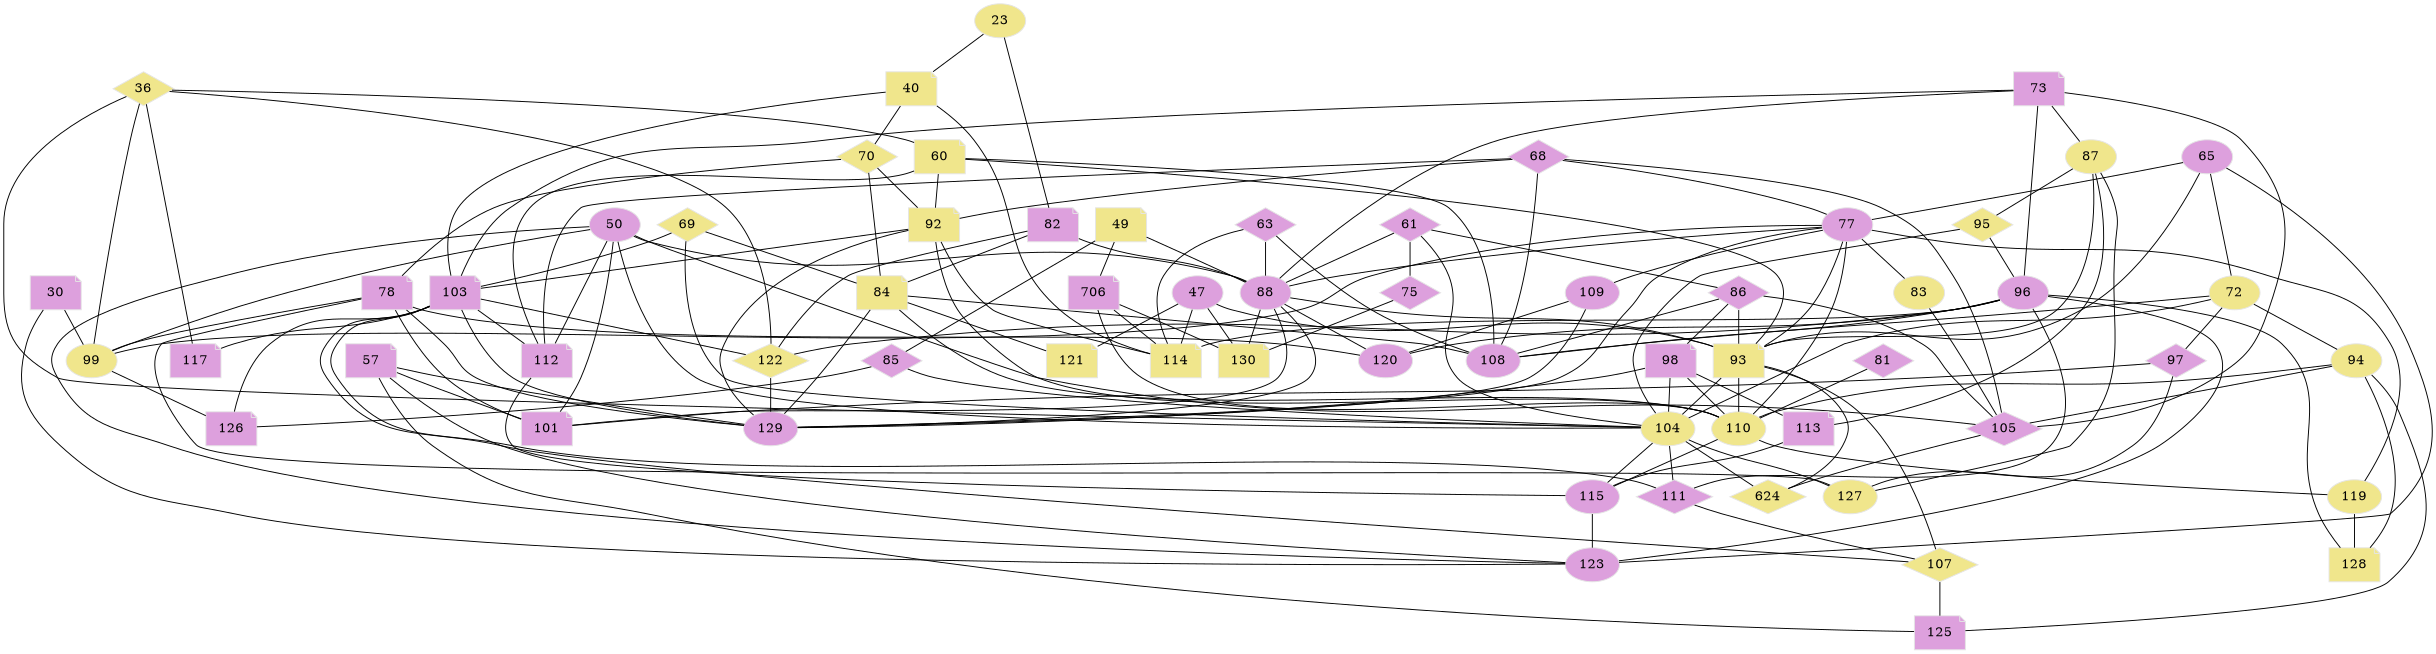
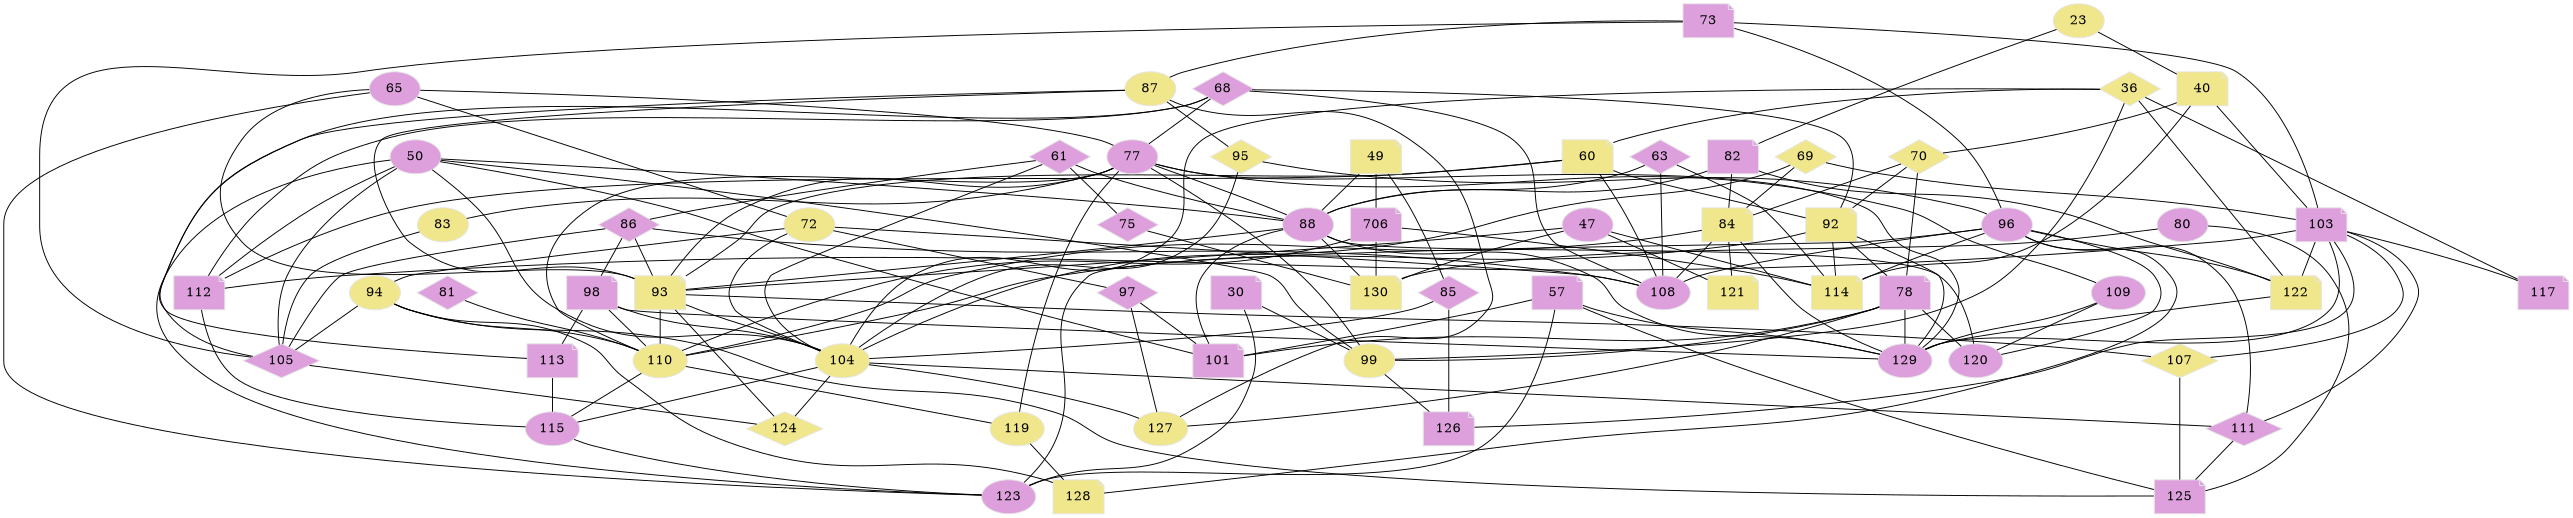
(1625, 119) -> none
none -> (2183, 225)
(673, 262) -> (1863, 254)
(771, 361) -> (2296, 293)
(1768, 497) -> (785, 429)
(1787, 531) -> (2214, 460)
